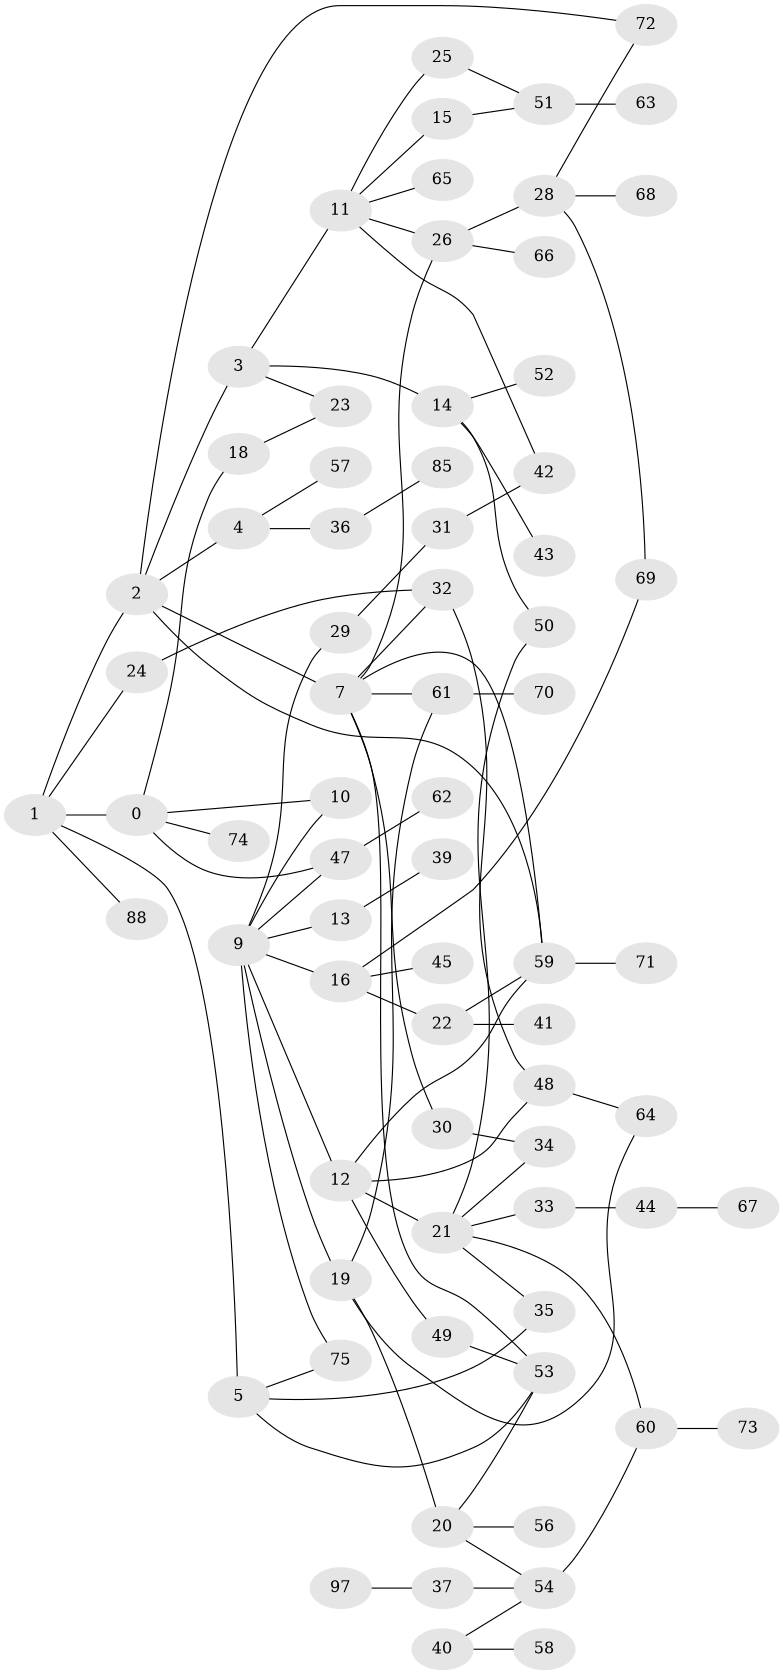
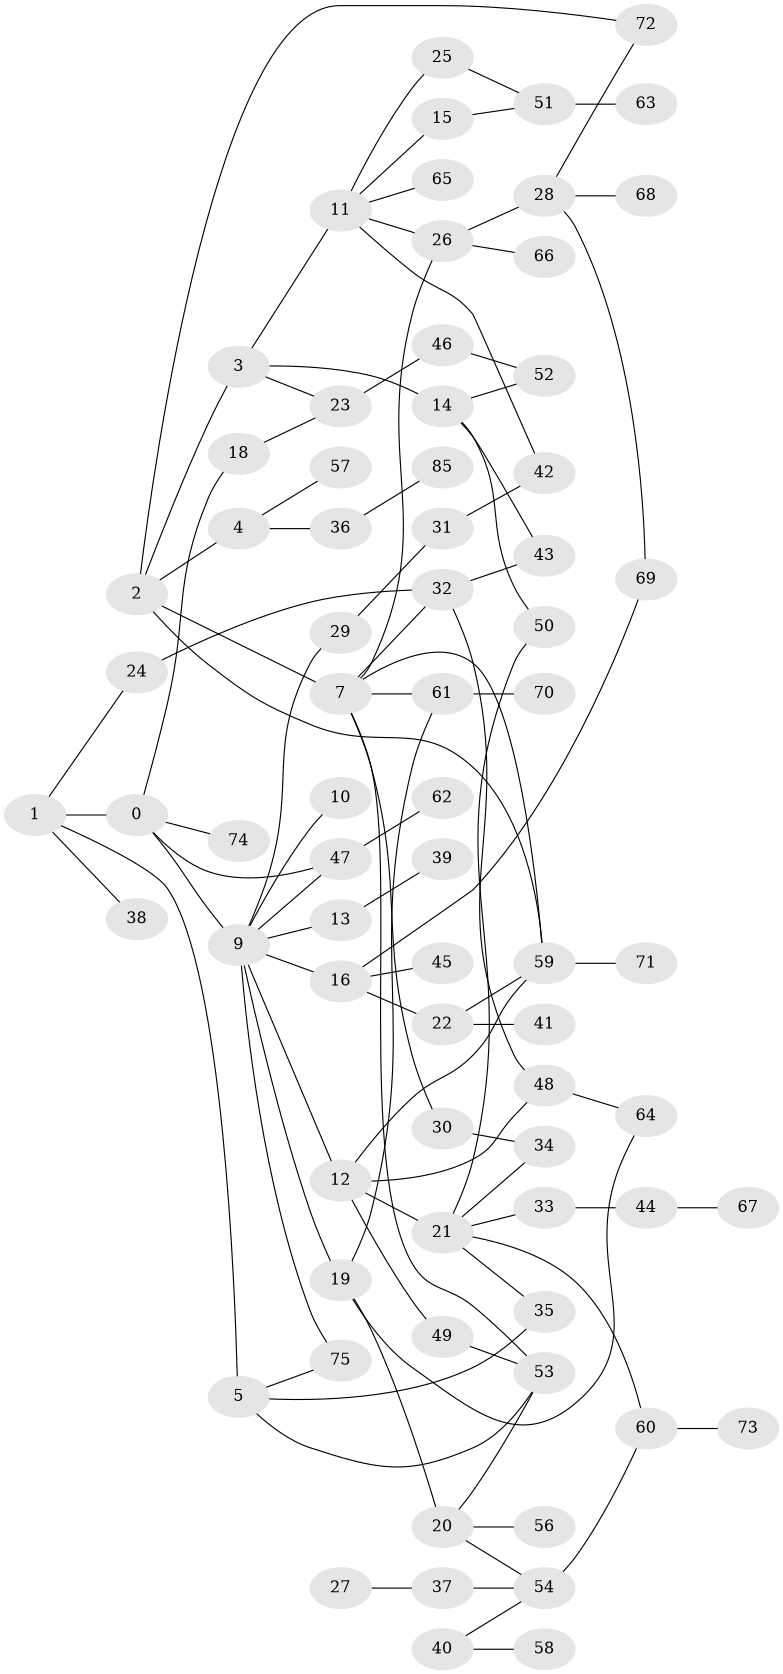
none -> (443, 345)
none -> (494, 573)
(79, 702) -> none
(239, 807) -> (188, 880)
(137, 919) -> (137, 919)
(341, 1588) -> (341, 1588)
